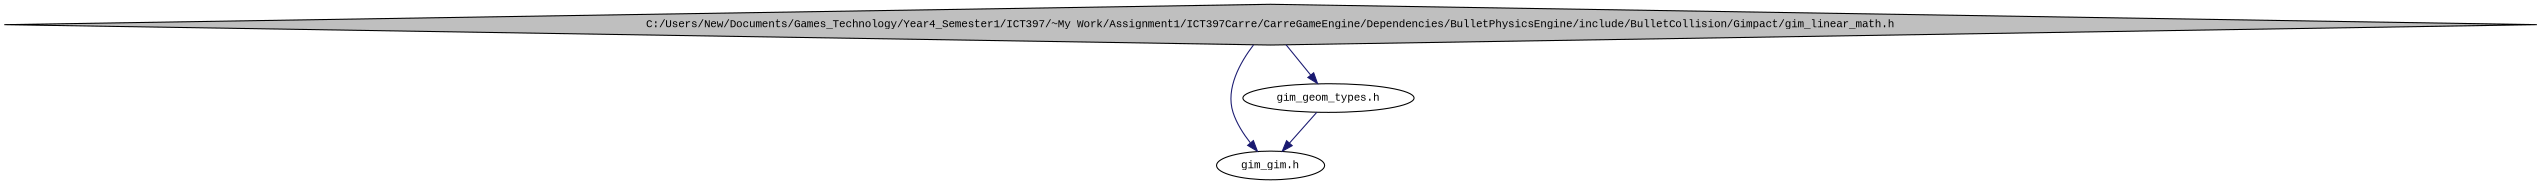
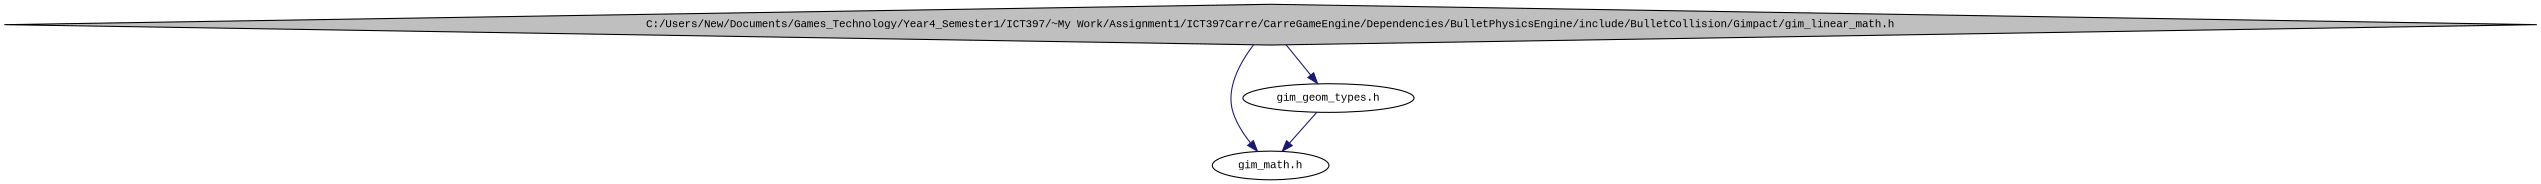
(1271, 165) -> (1271, 165)
